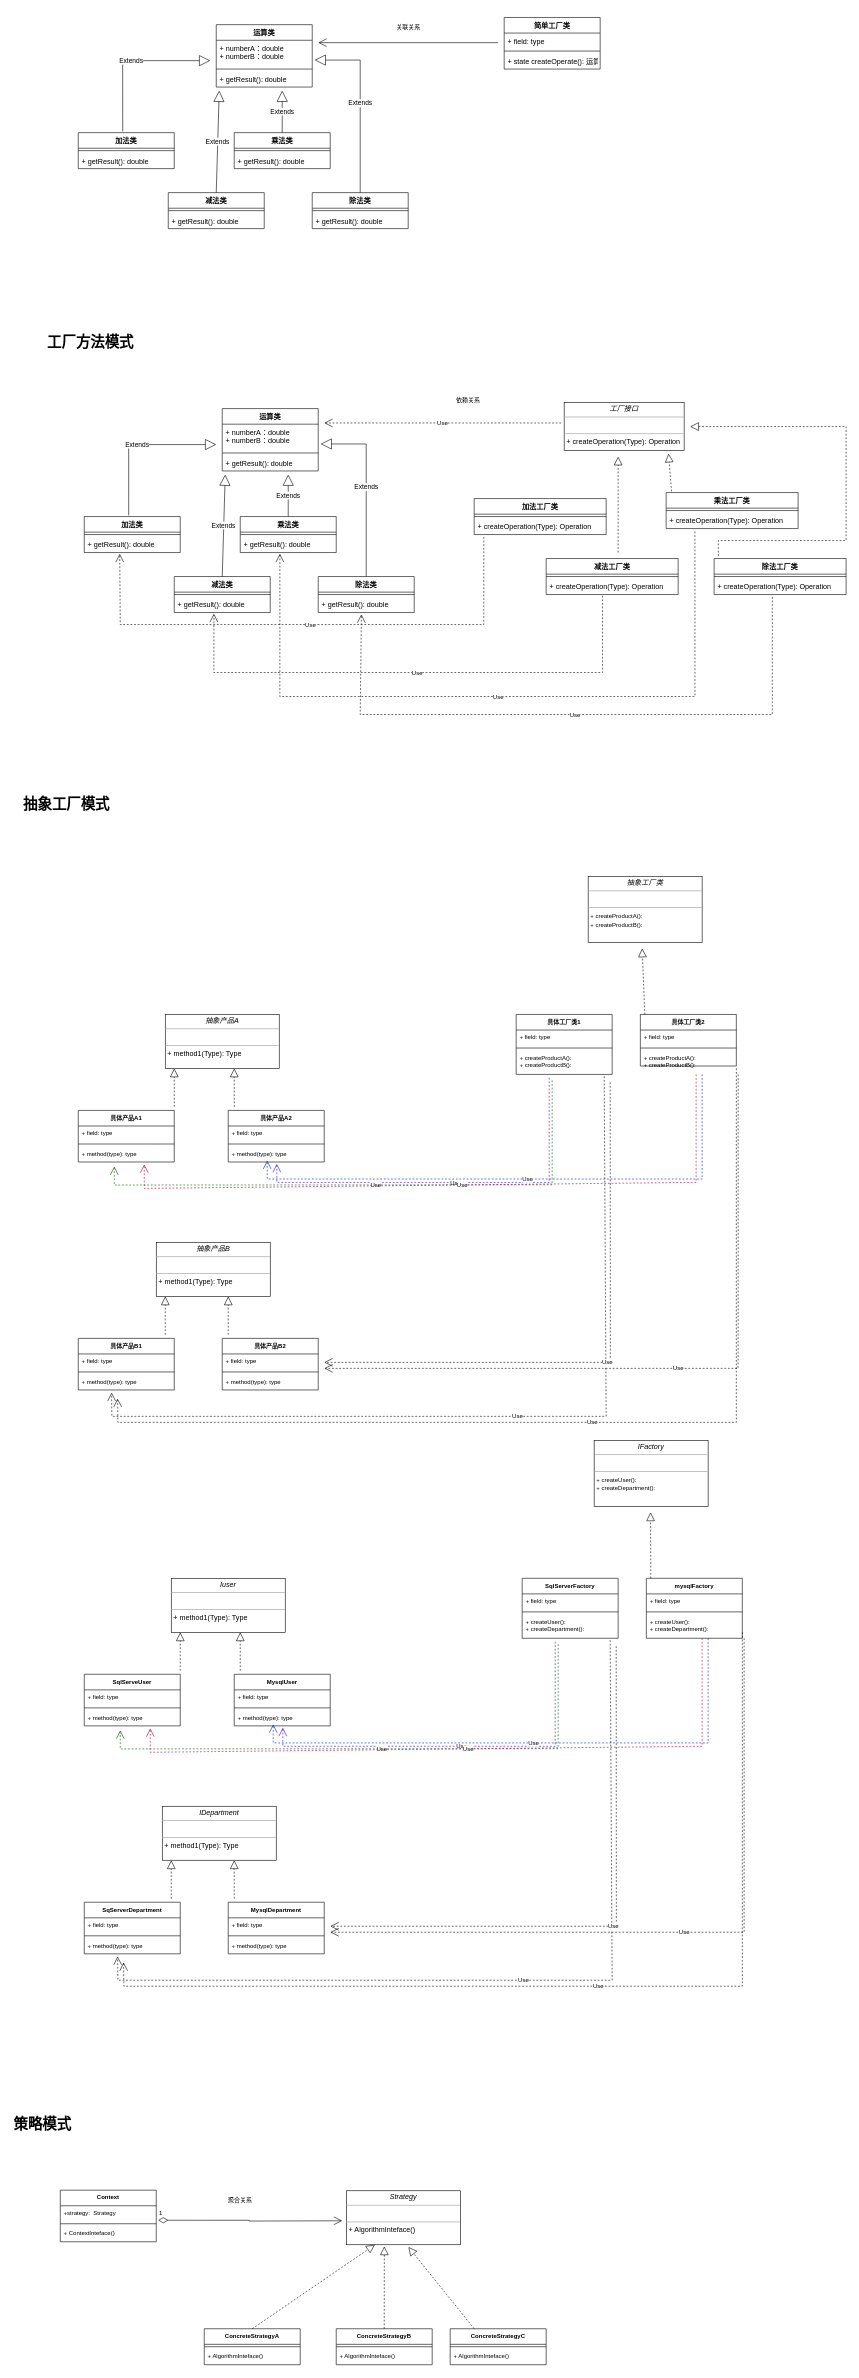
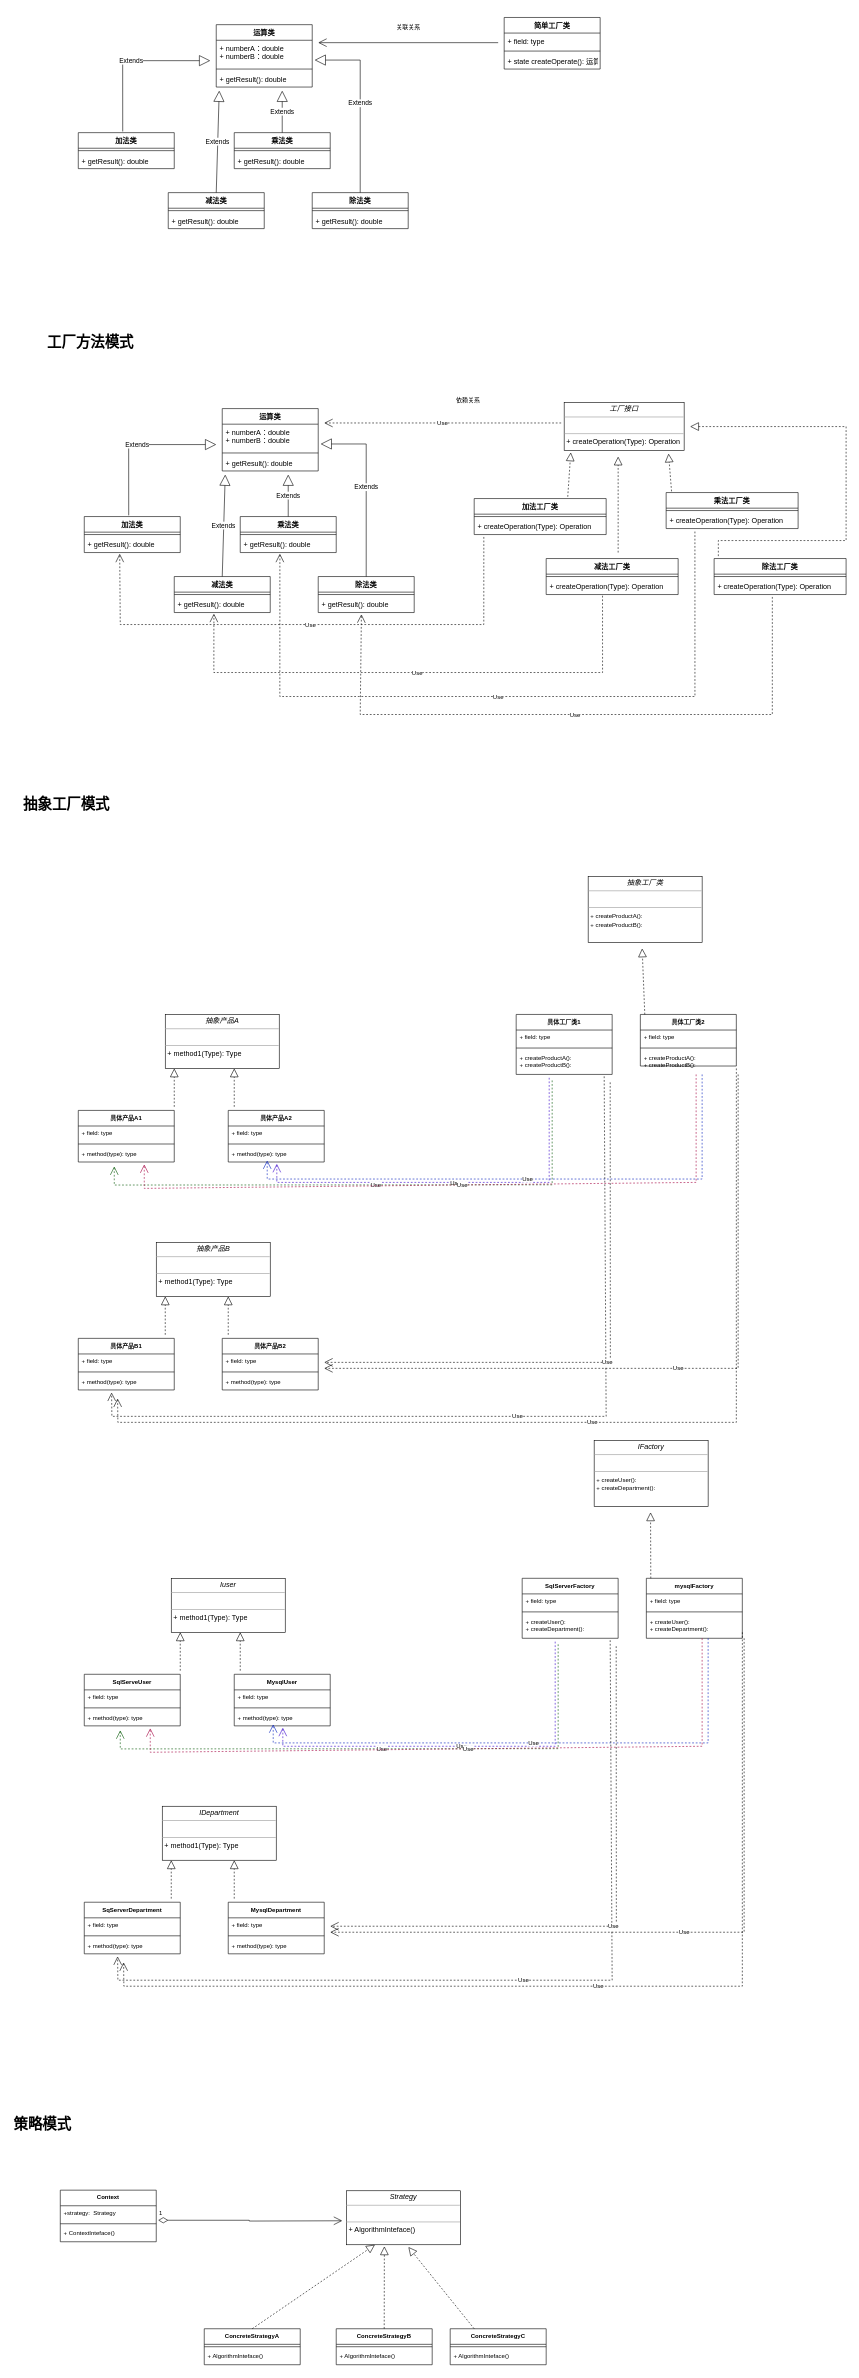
none -> (569, 479)
(240, 2200) -> none
